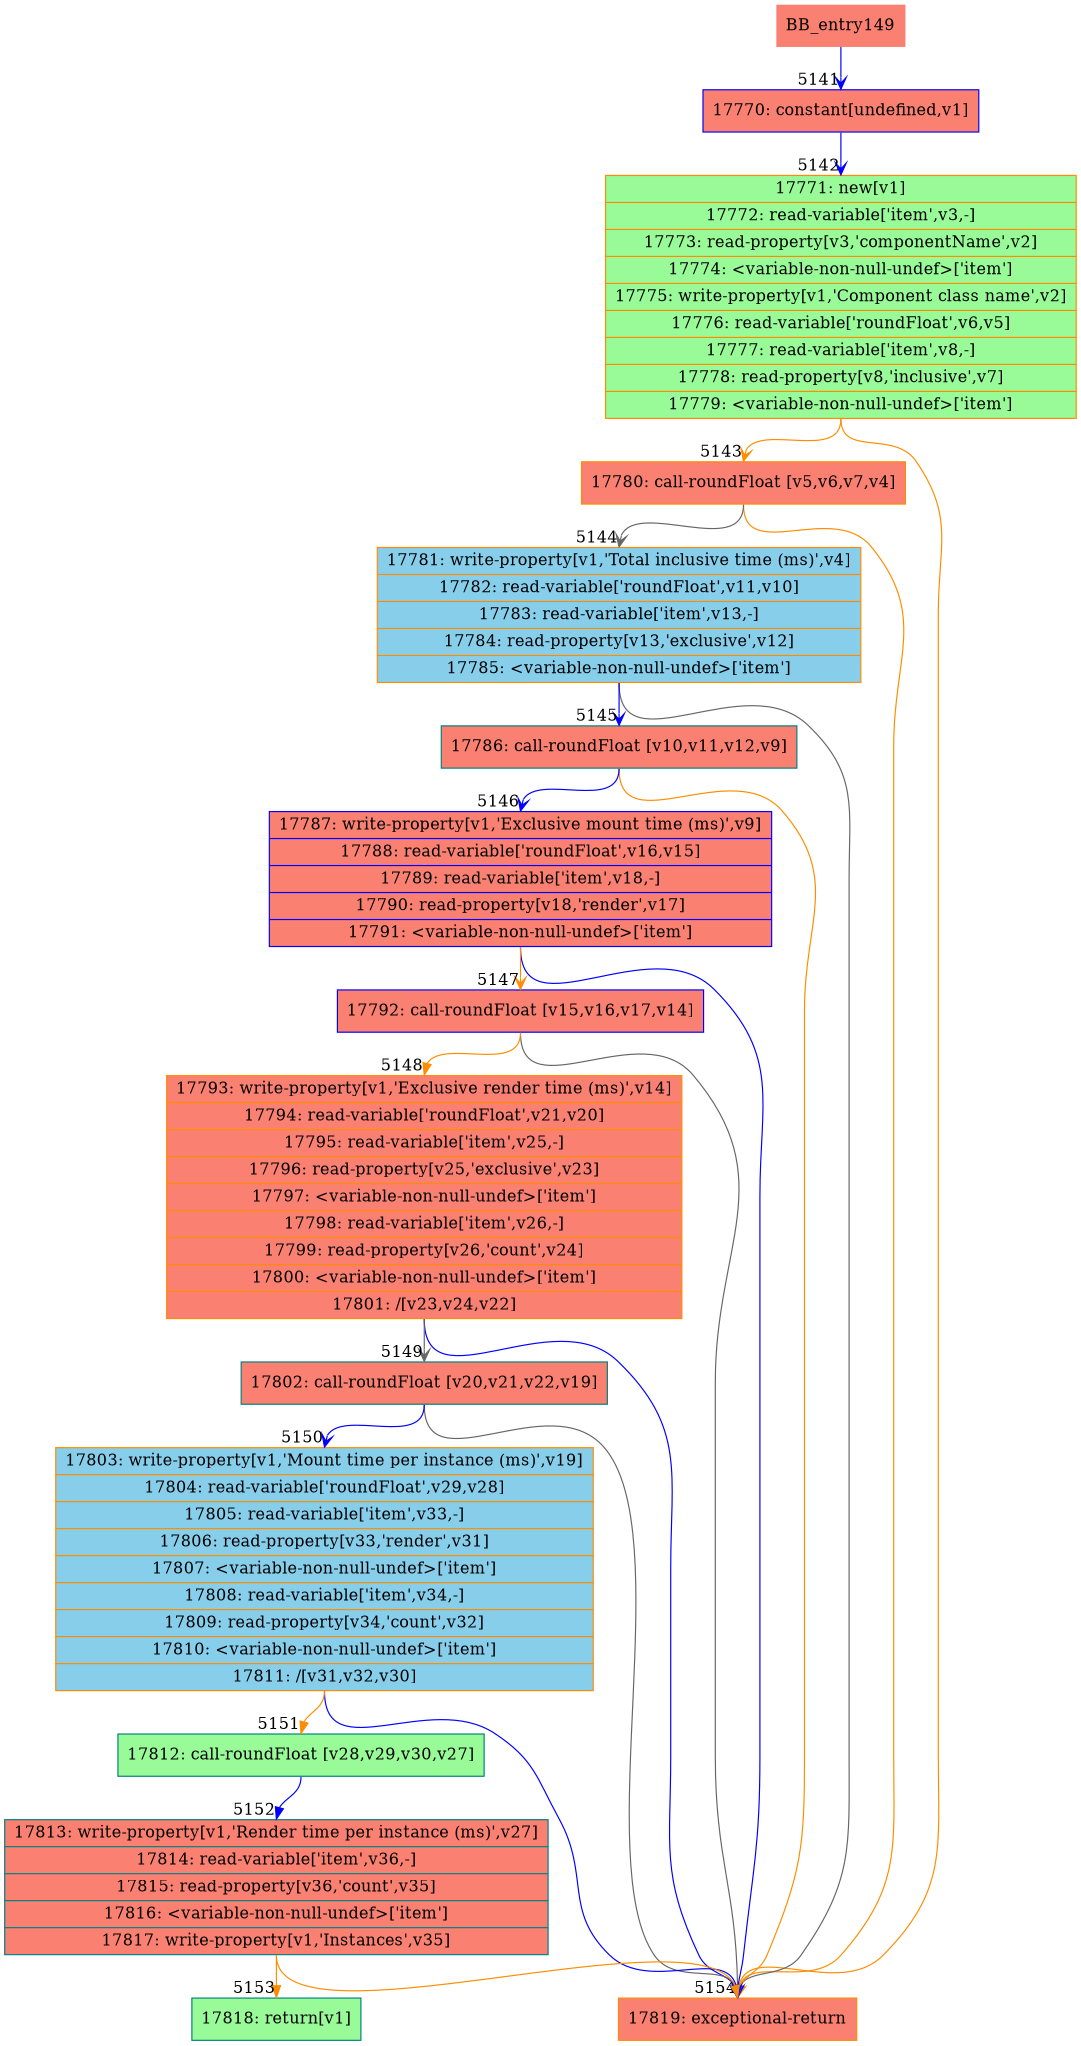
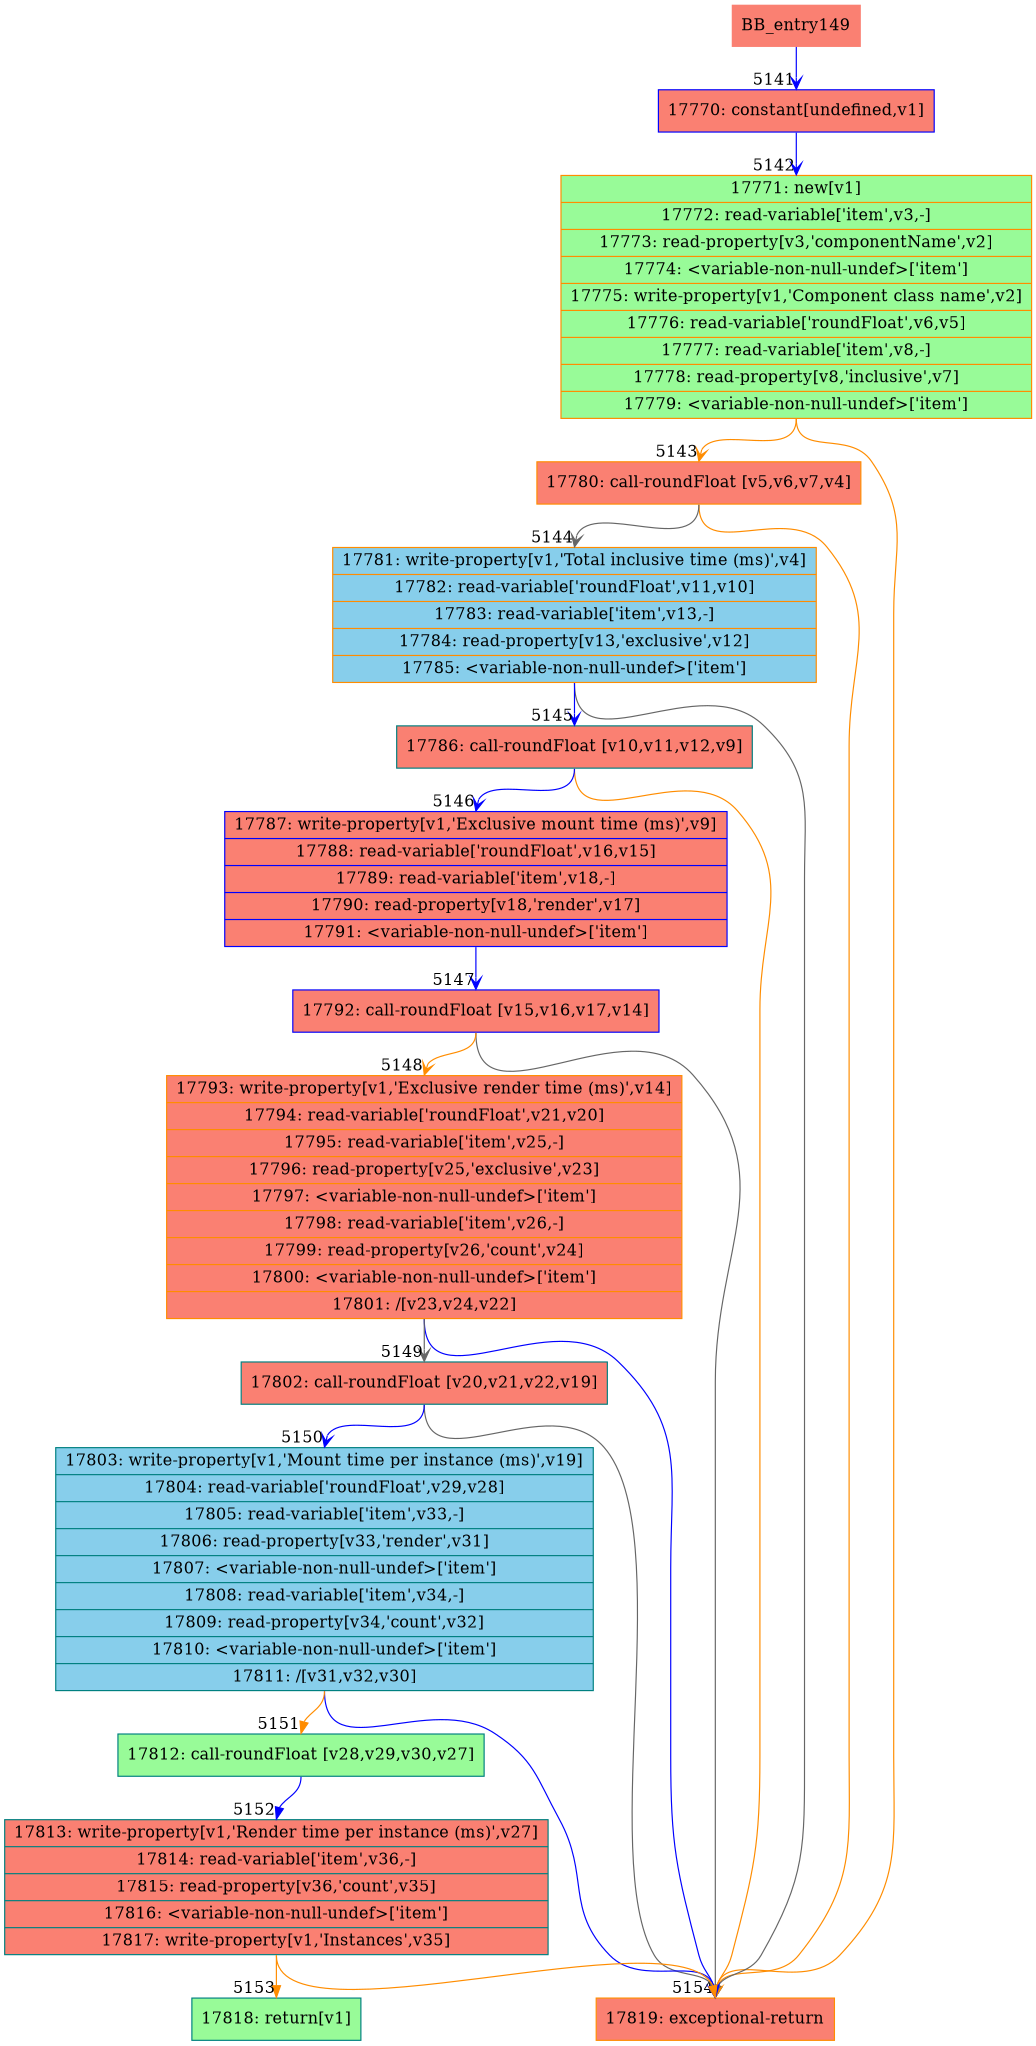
(520, 962) -> (476, 962)
(478, 1054) -> (456, 1052)
(760, 1370) -> none
(325, 1569) -> (325, 1569)
